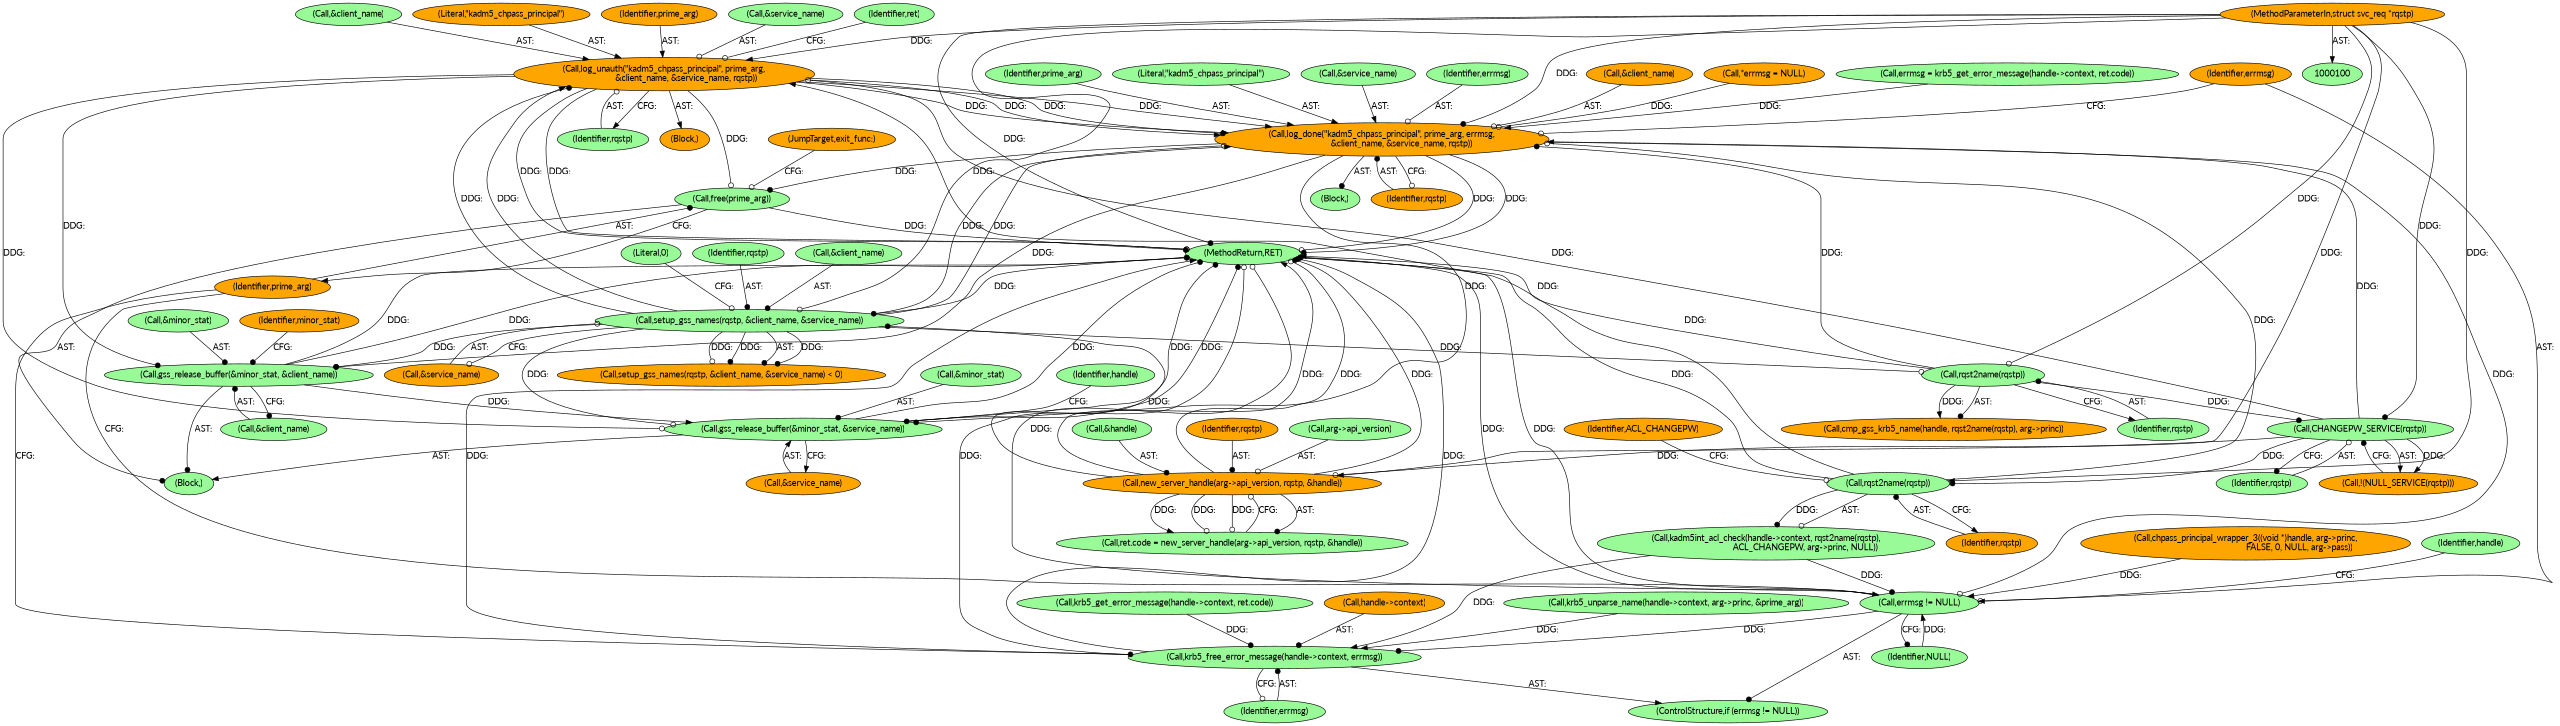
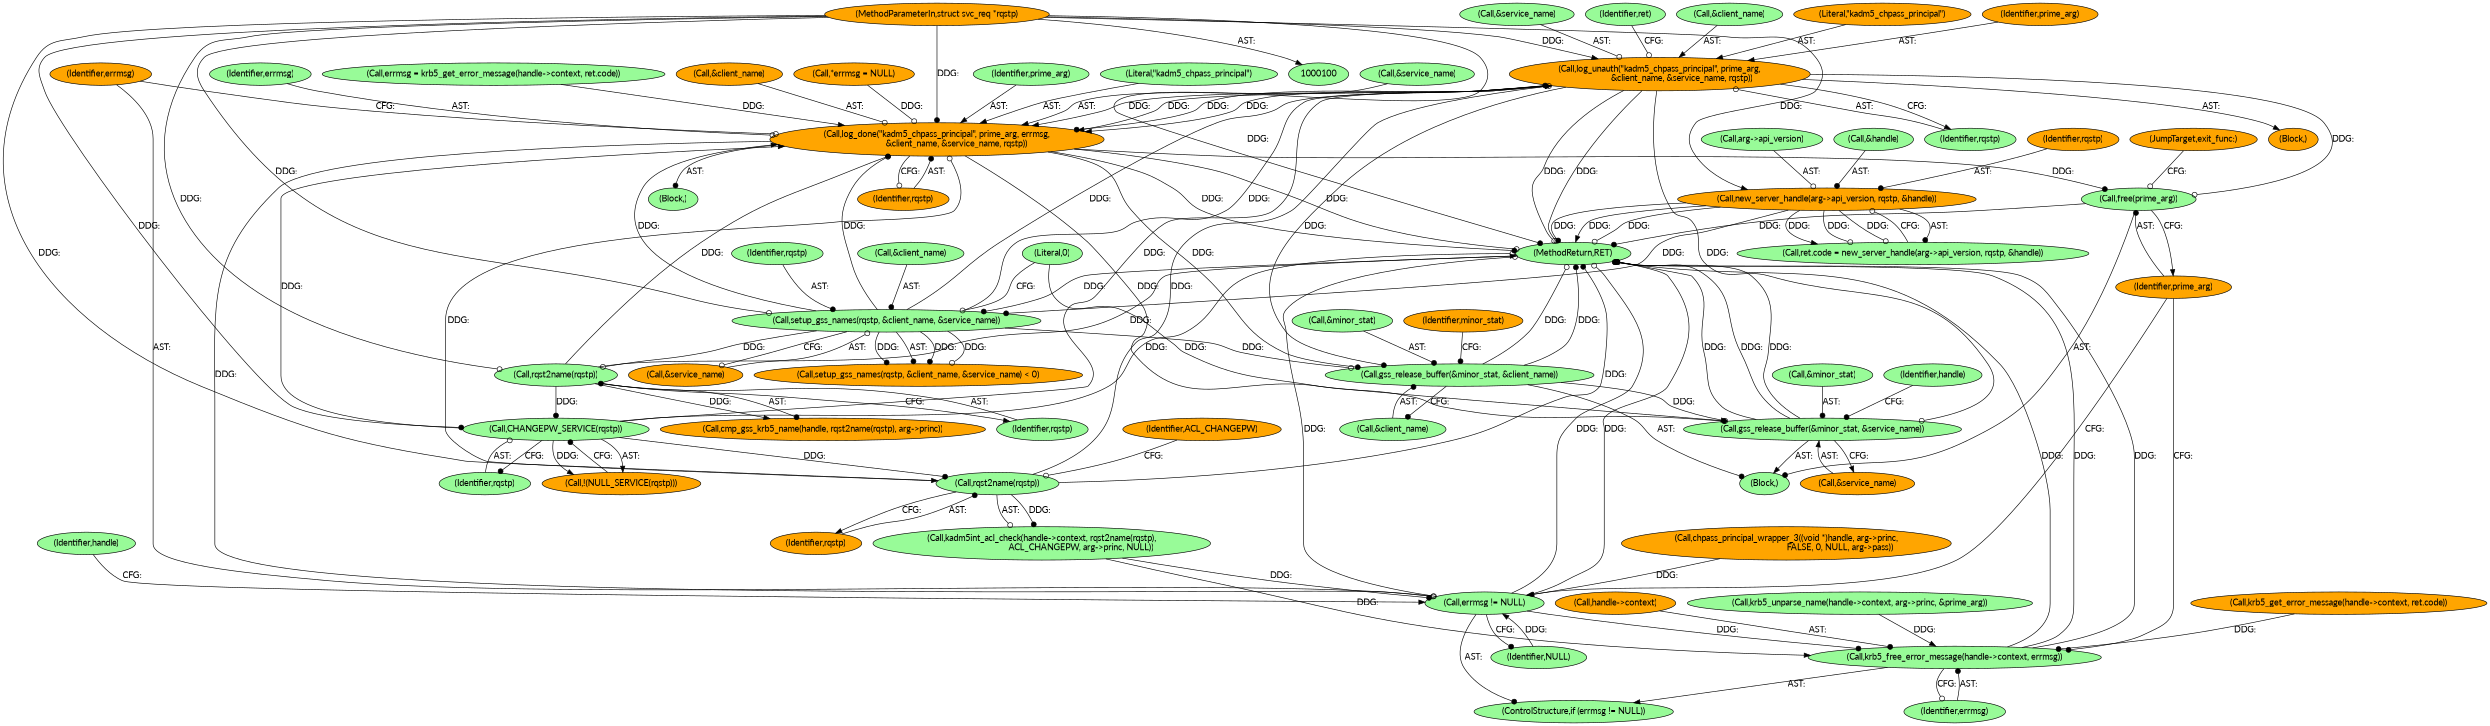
(528, 387) -> (1271, 379)
(1599, 456) -> (1088, 394)
(1165, 603) -> (2339, 603)
